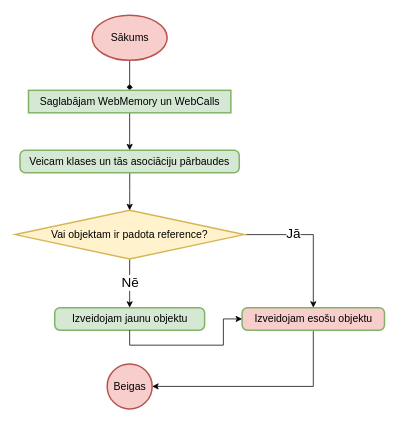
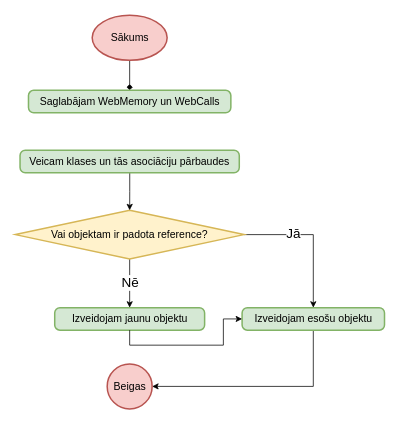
(130, 102) -> (130, 102)
(130, 129) -> none
(314, 319) -> (314, 319)
